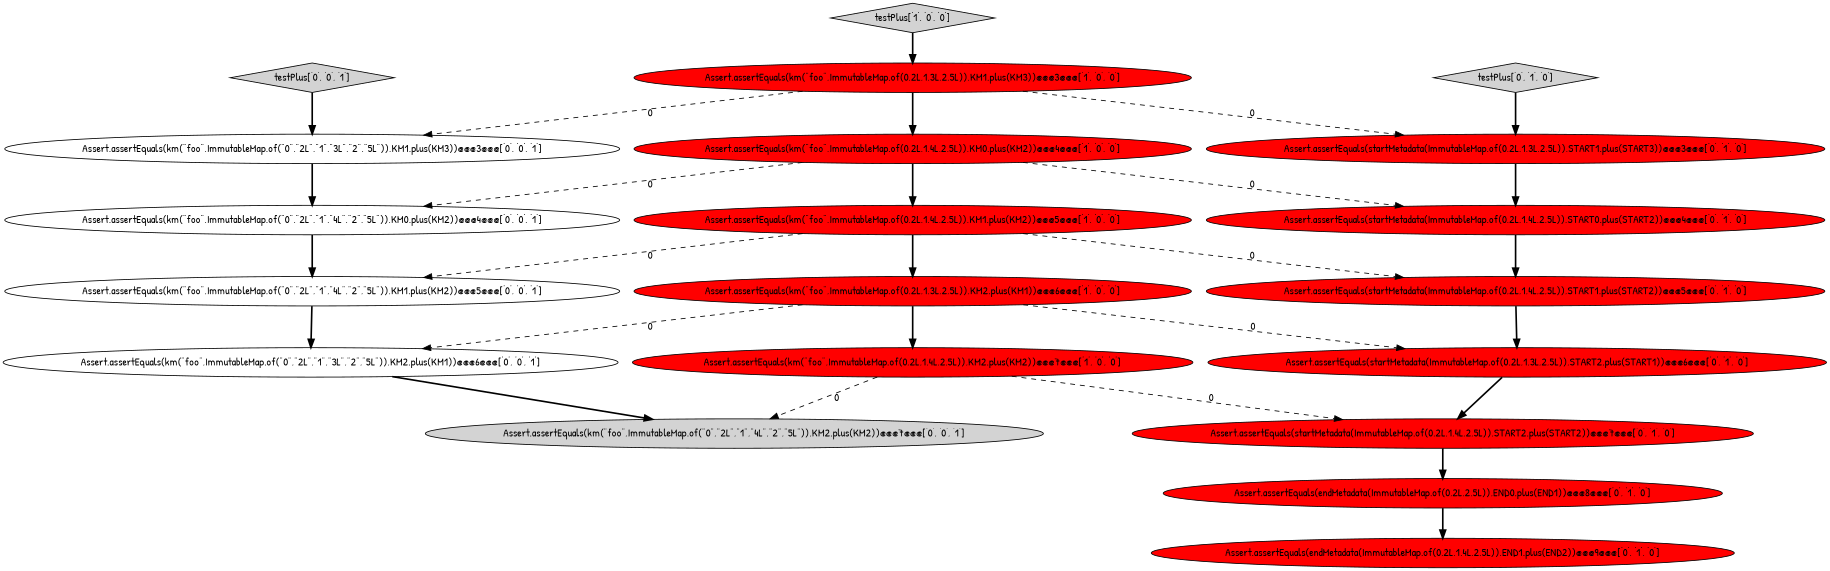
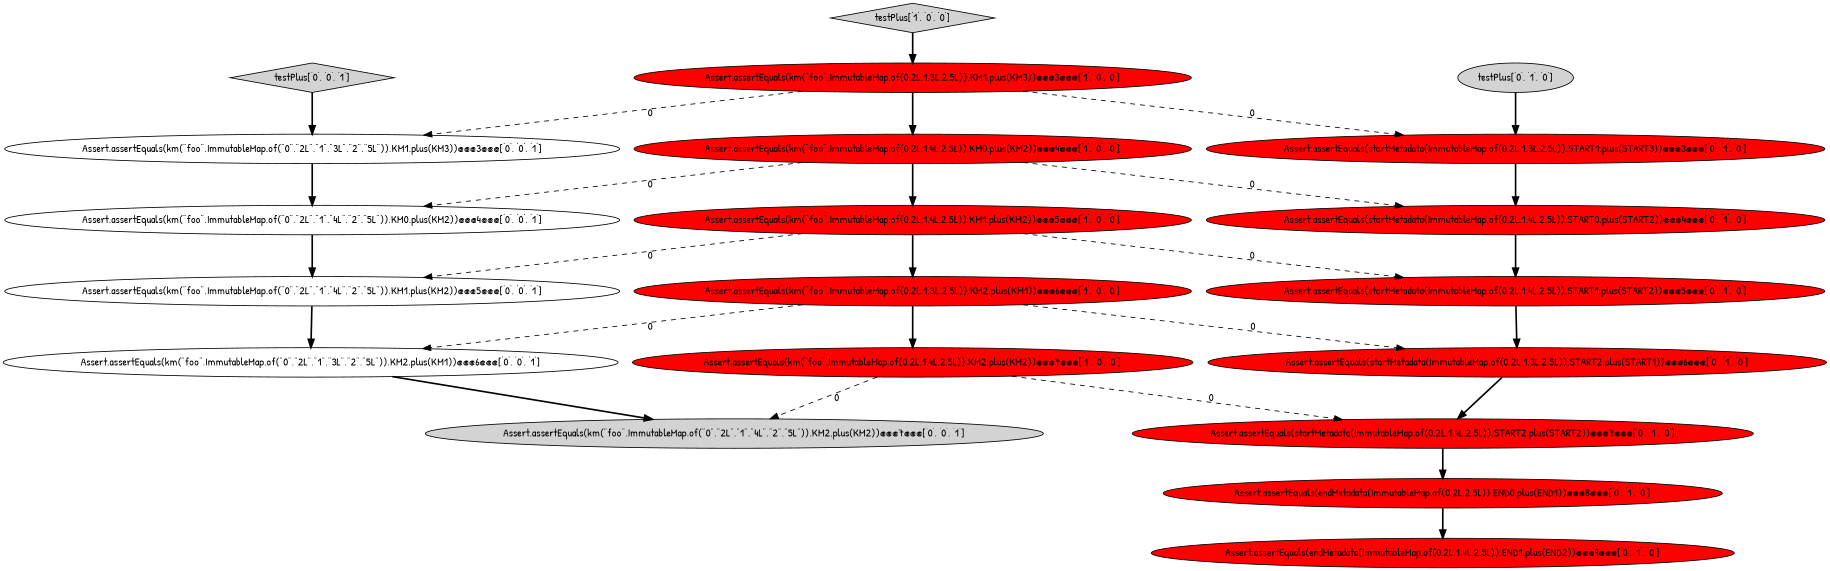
(1516, 78) -> (1516, 78)
